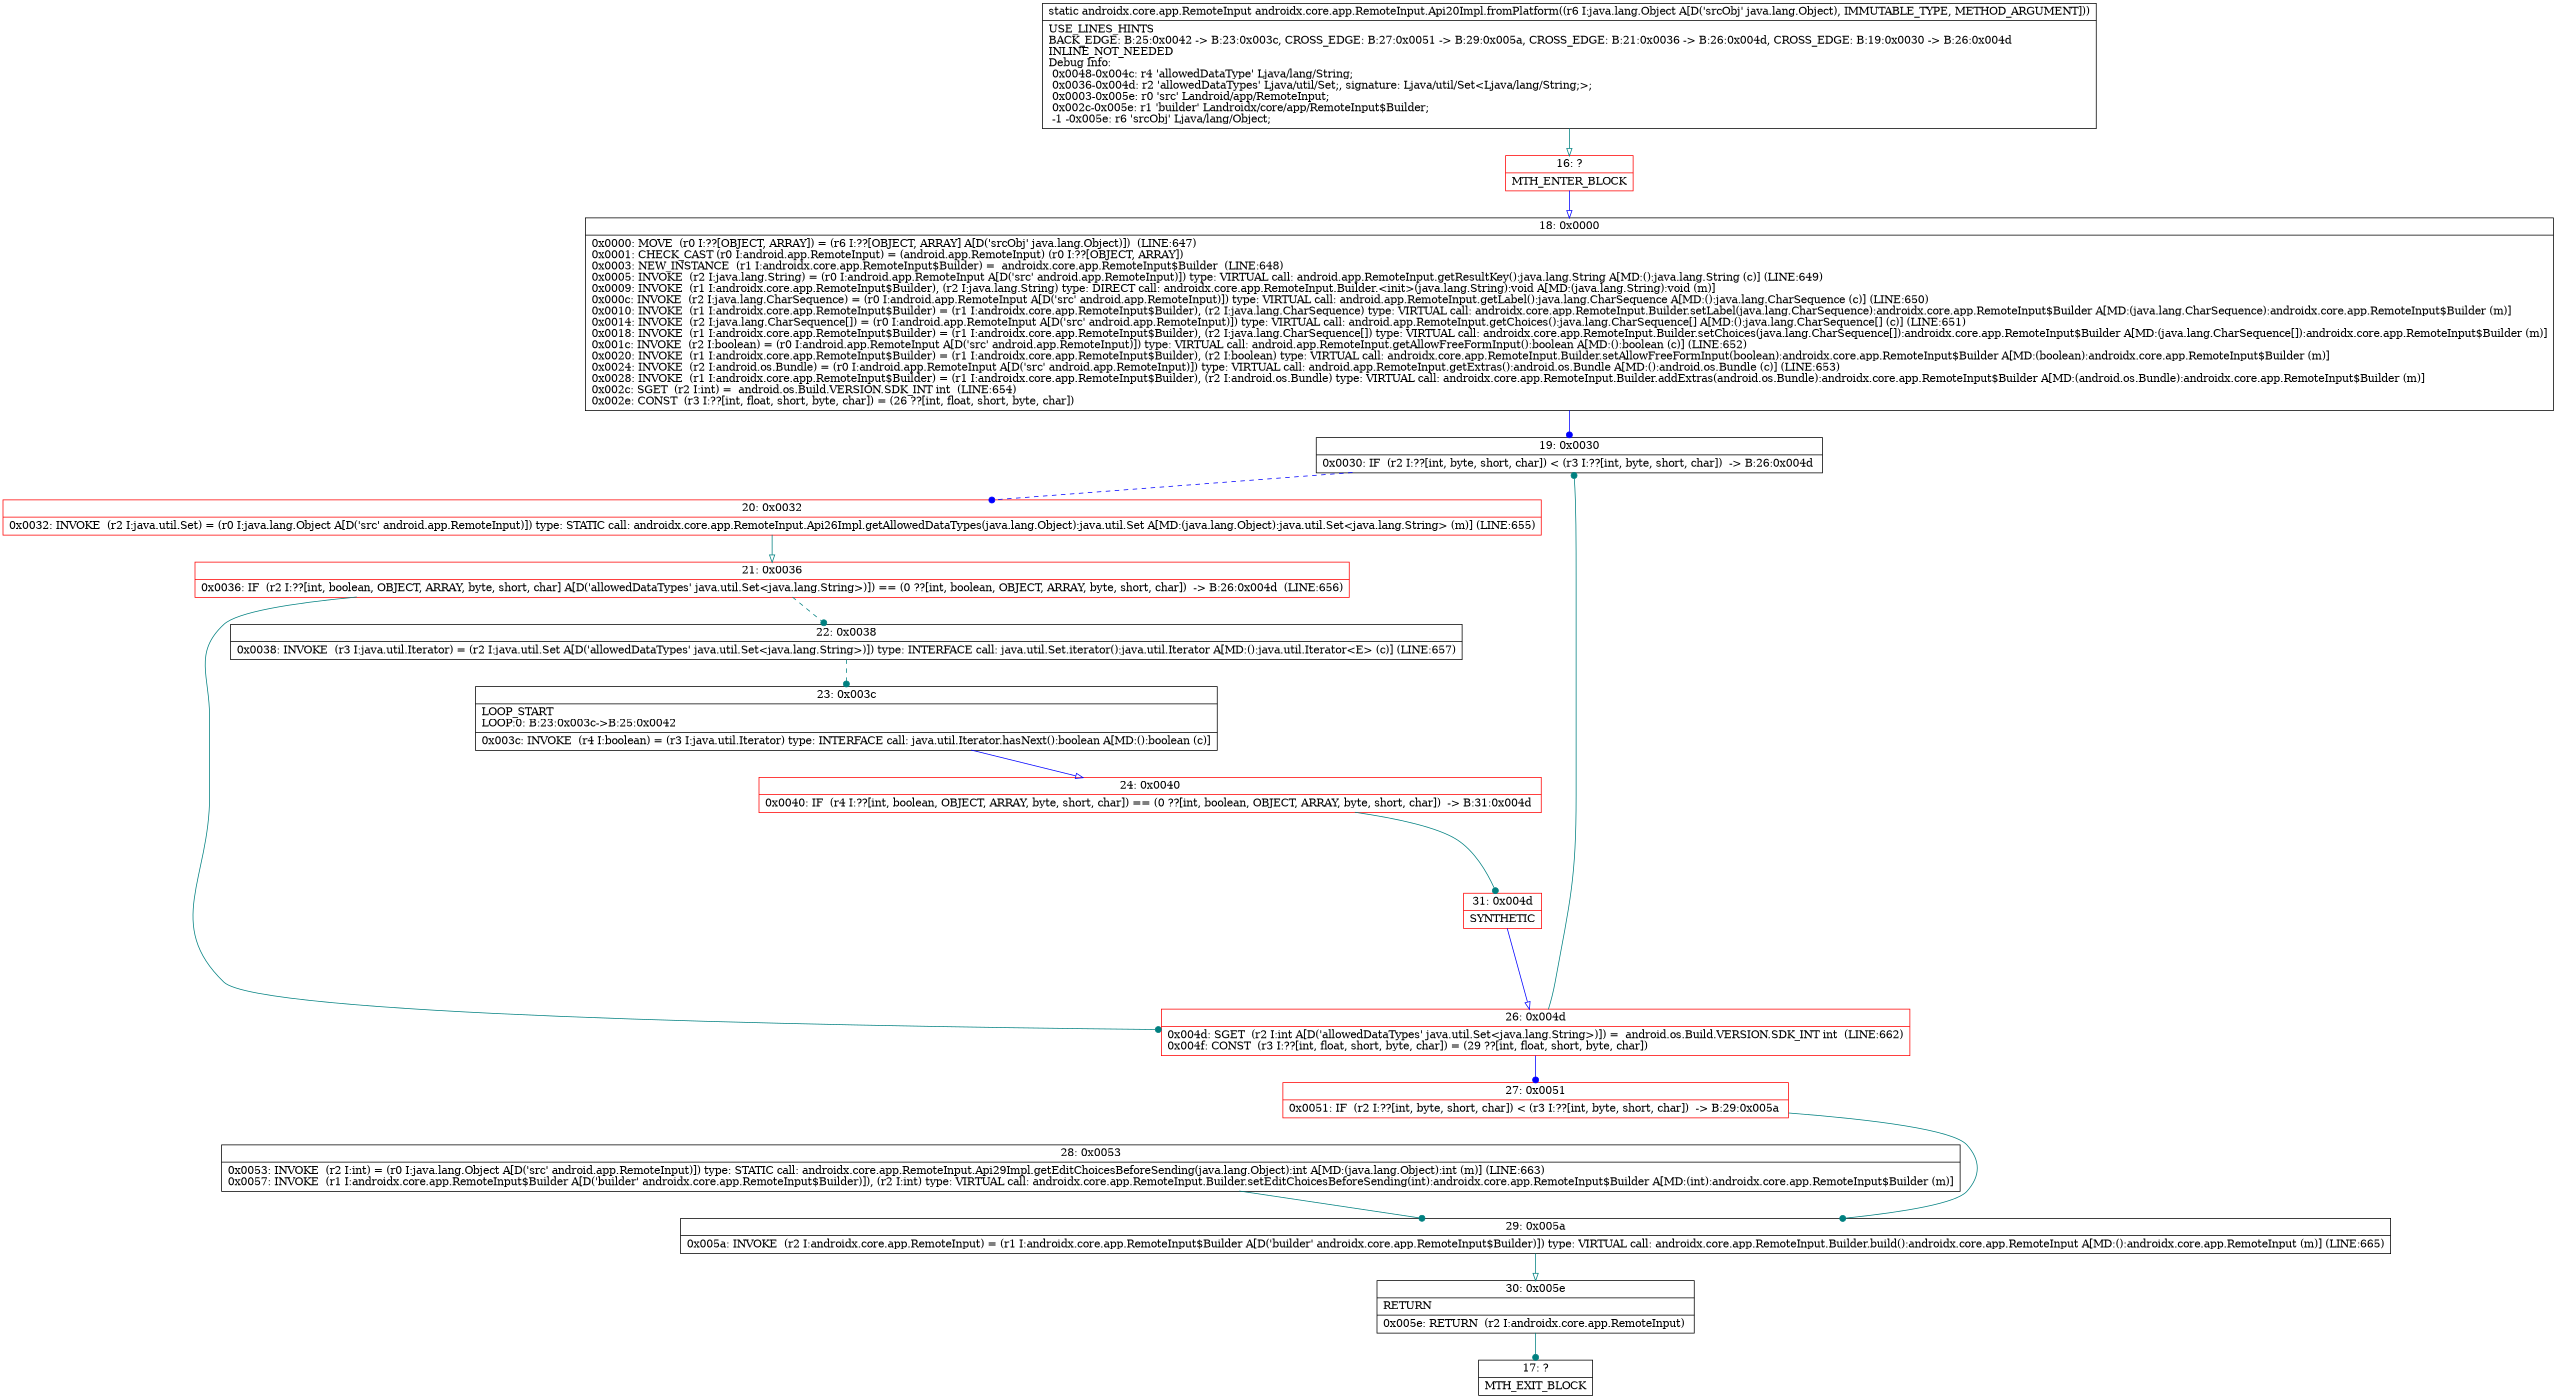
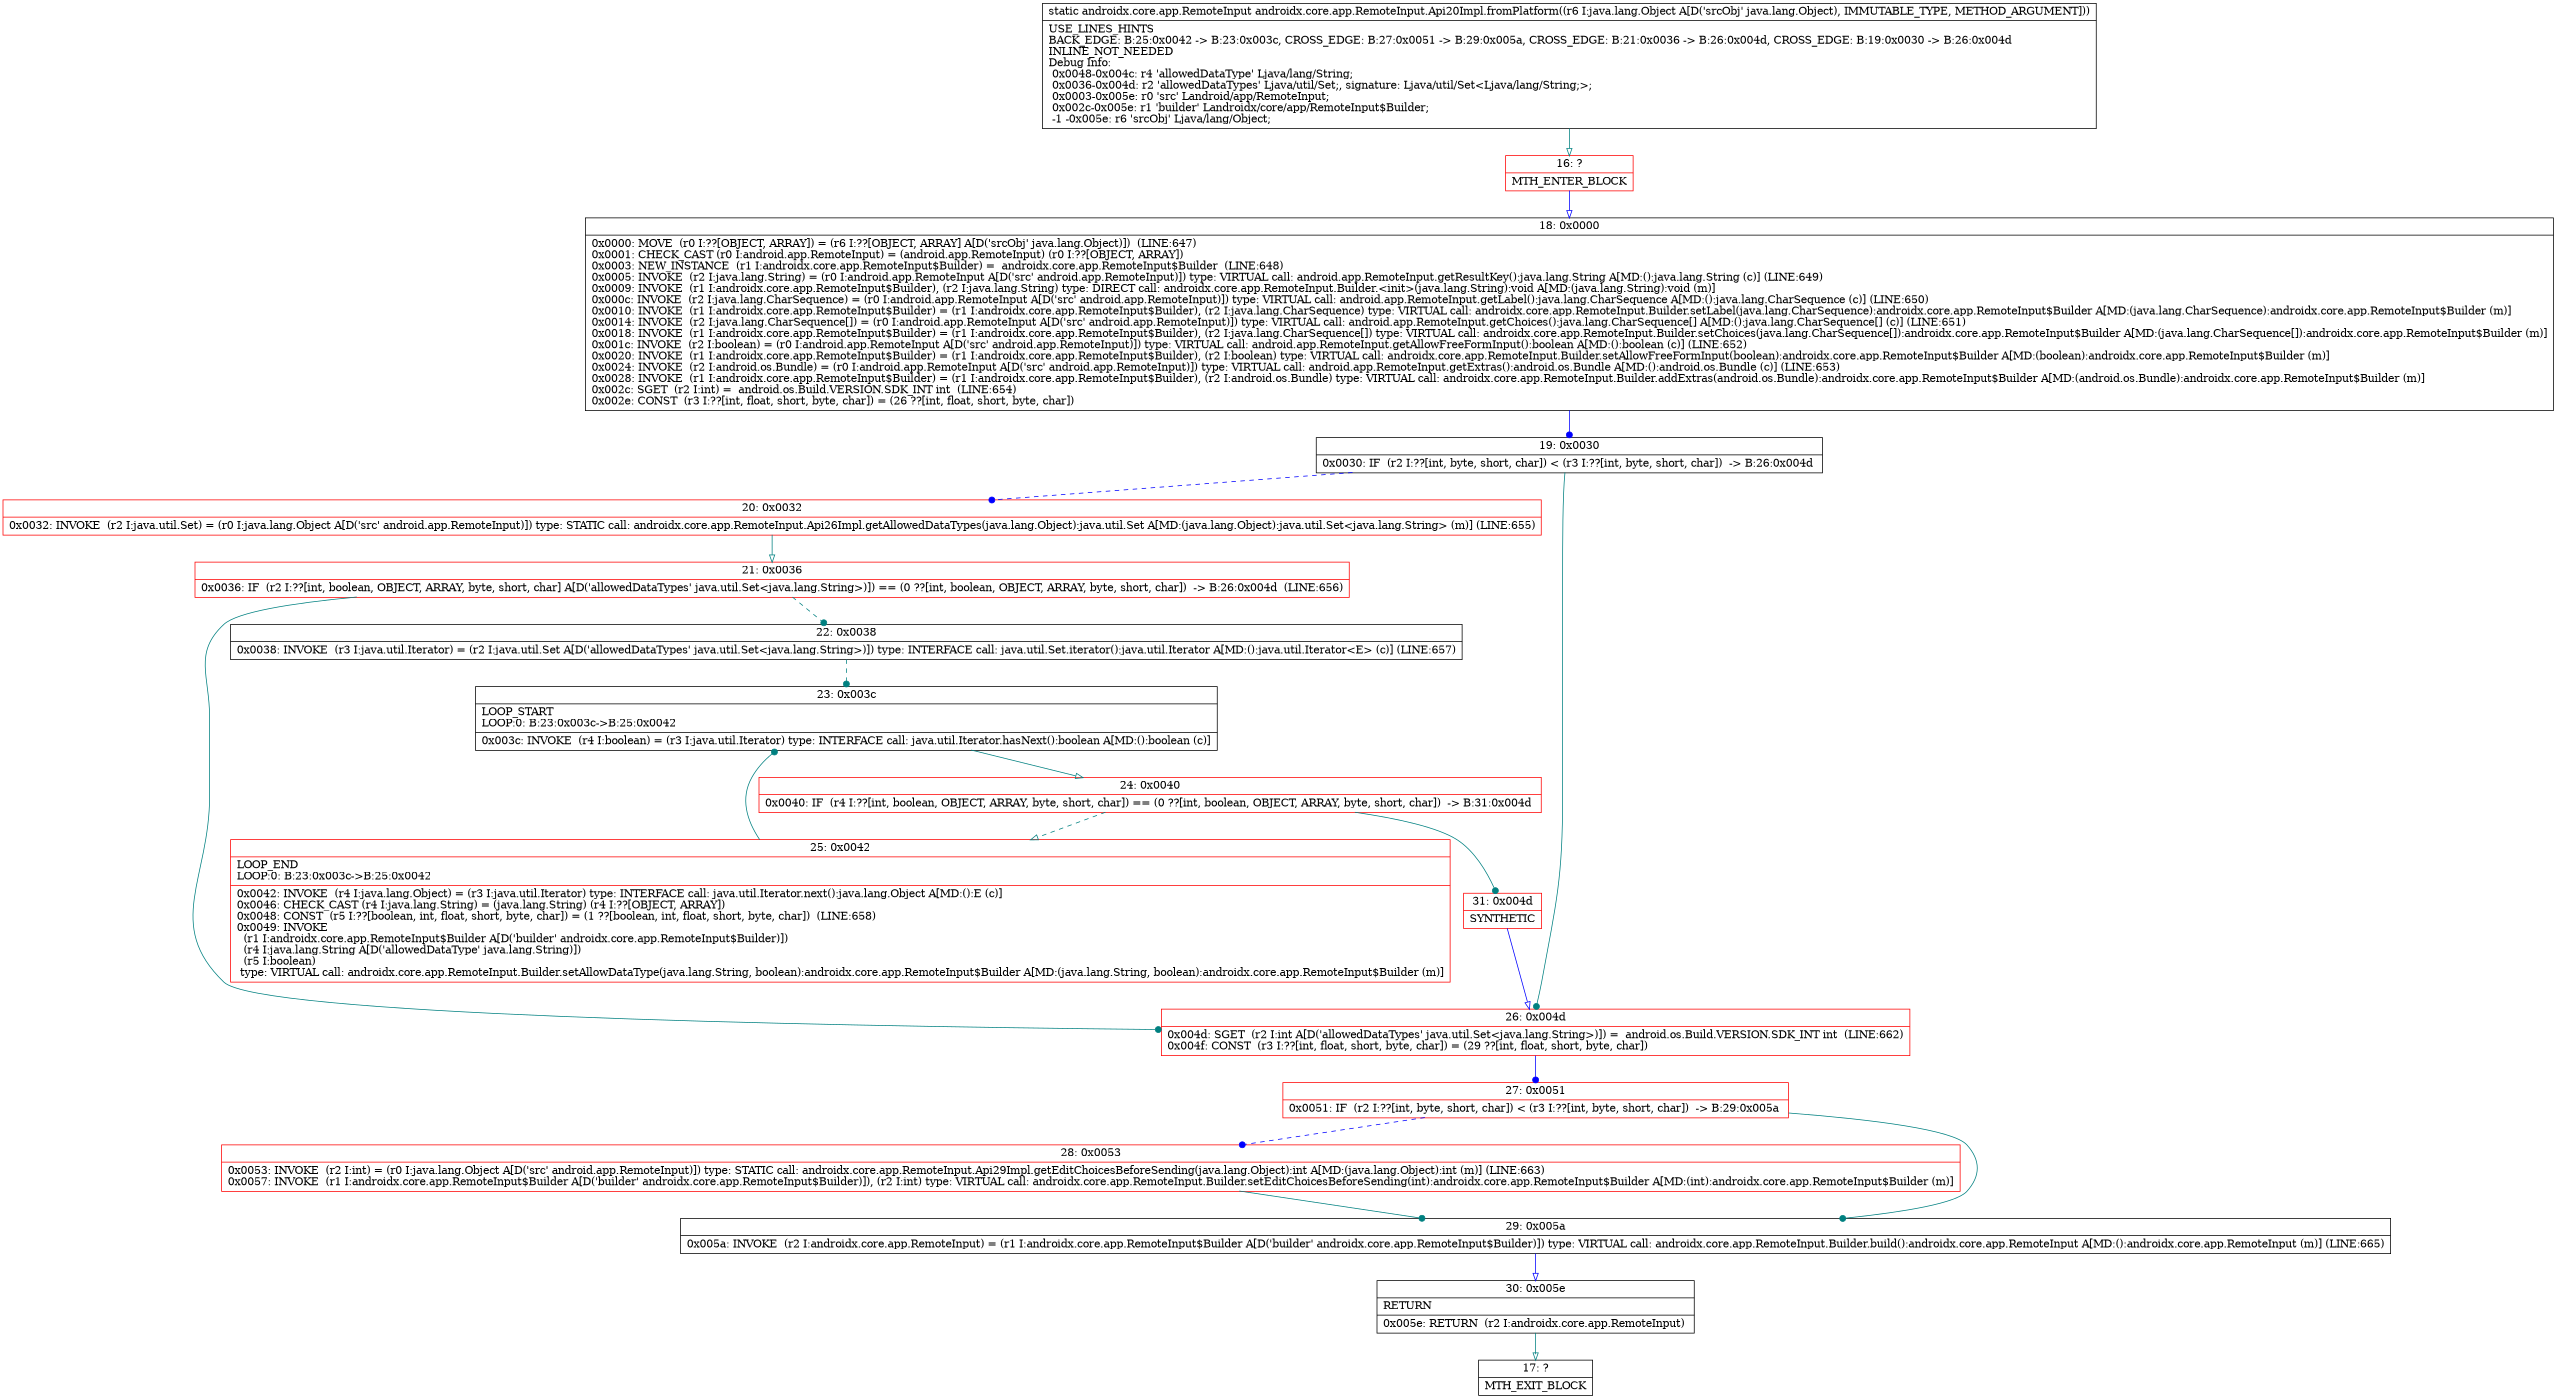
(1576, 745) -> (1563, 739)
(1023, 763) -> (1023, 763)
none -> (840, 911)
none -> (1335, 1131)
(1091, 1168) -> (1091, 1168)
(1536, 1263) -> (1536, 1263)
(1536, 1344) -> (1536, 1344)
